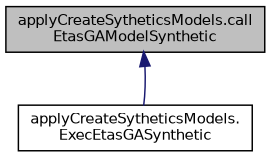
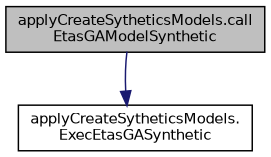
(145, 86) -> (125, 71)
